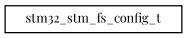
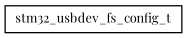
(93, 19) -> (93, 19)
